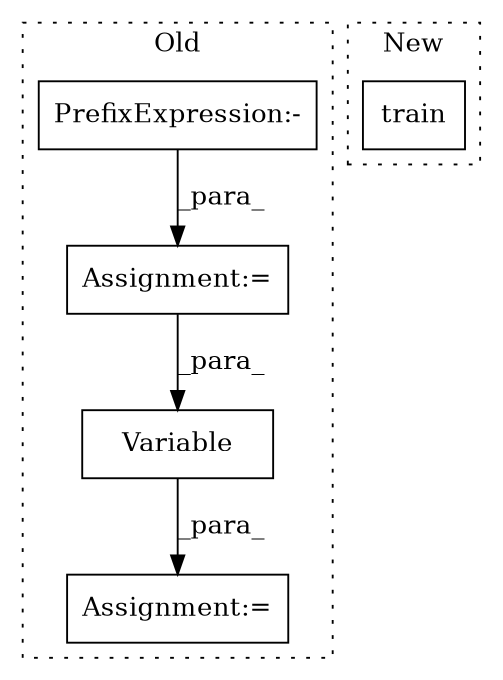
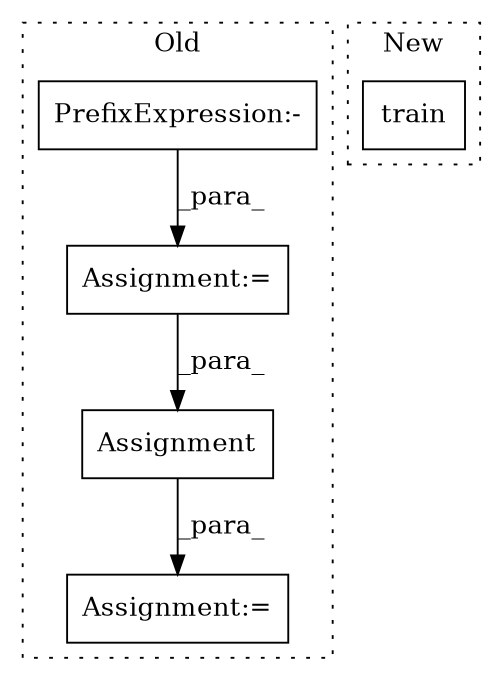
(178, 444) -> (178, 444)
